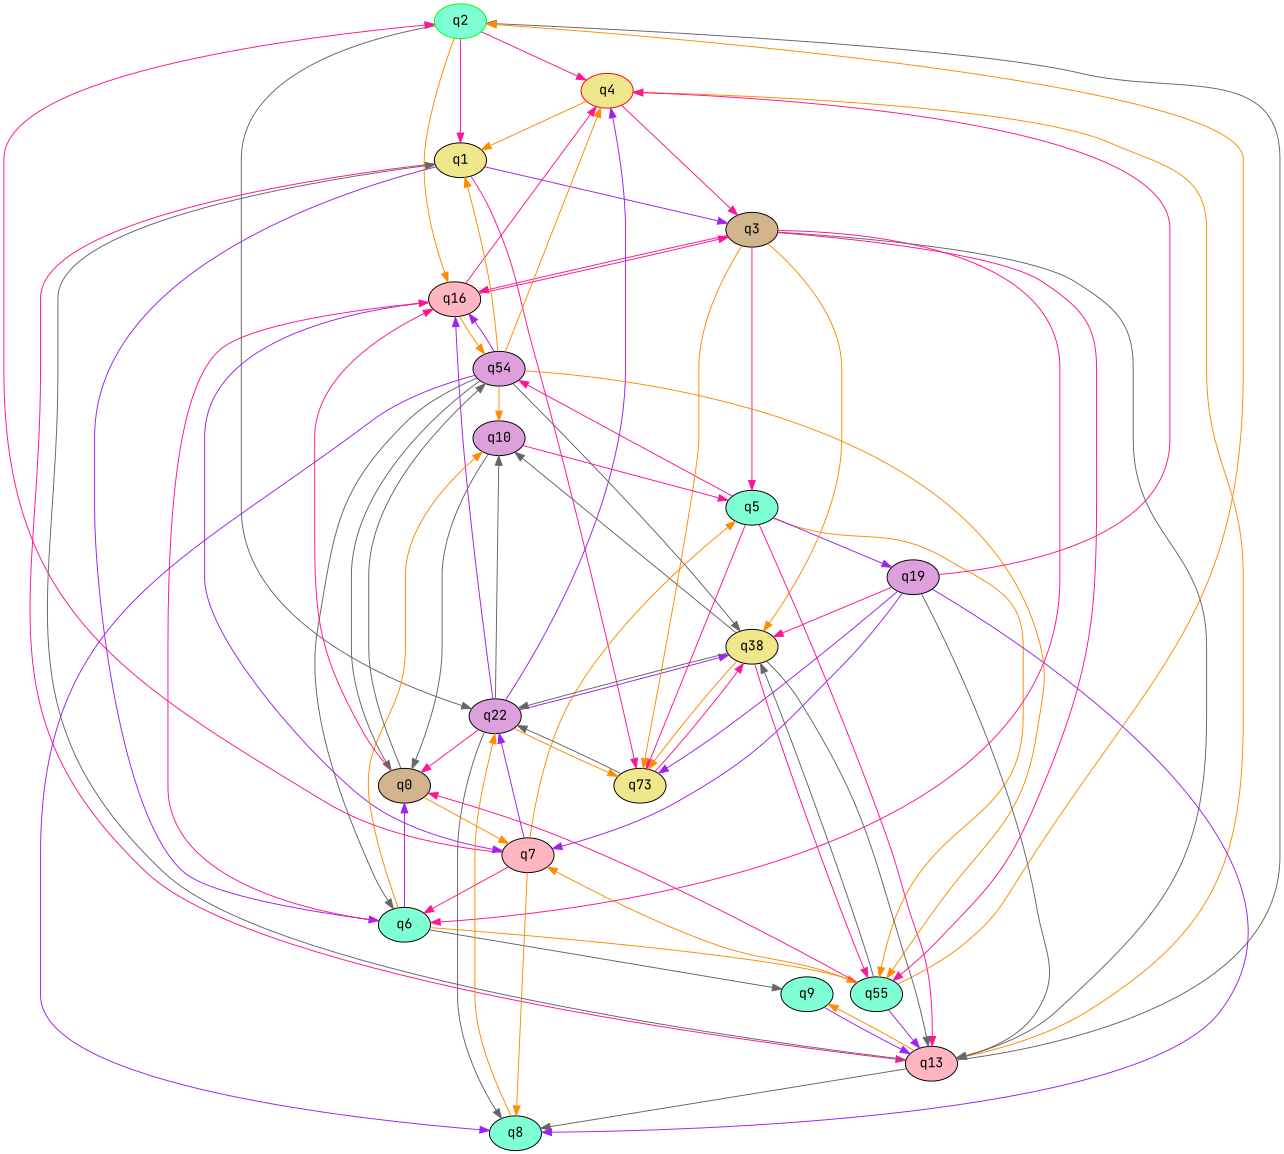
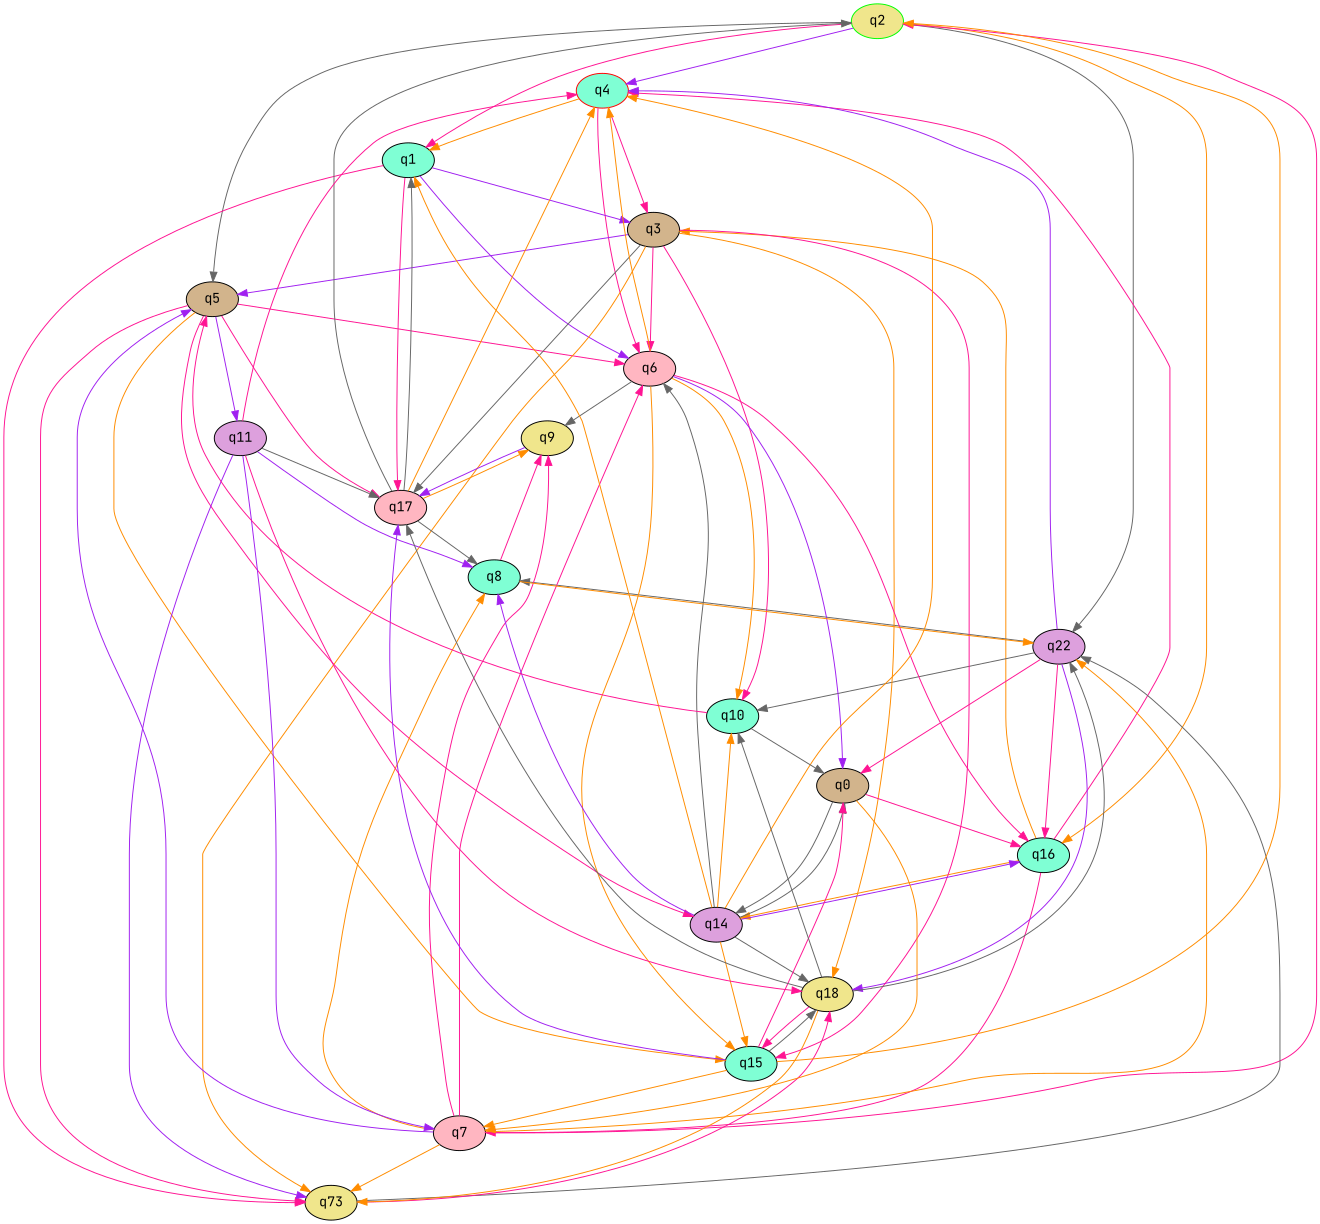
(460, 21) -> (877, 21)
none -> (466, 43)
(529, 54) -> (744, 55)
(607, 91) -> (602, 91)
(460, 160) -> (408, 160)
none -> (607, 227)
none -> (626, 241)
(608, 262) -> (758, 460)
(599, 267) -> (1006, 409)
(455, 299) -> (1043, 855)
none -> (426, 333)
(752, 364) -> (438, 264)
(499, 369) -> (716, 925)
(499, 438) -> (733, 716)
(752, 508) -> (212, 299)
none -> (519, 512)
(470, 513) -> (1052, 746)
(205, 574) -> (836, 1111)
(913, 577) -> (240, 438)
(752, 647) -> (827, 994)
(595, 662) -> (160, 789)
(561, 751) -> (400, 1166)
none -> (444, 780)
(513, 790) -> (1053, 1073)
(404, 925) -> (650, 369)
(807, 994) -> (547, 438)
(876, 994) -> (751, 1064)
(931, 1064) -> (401, 508)
